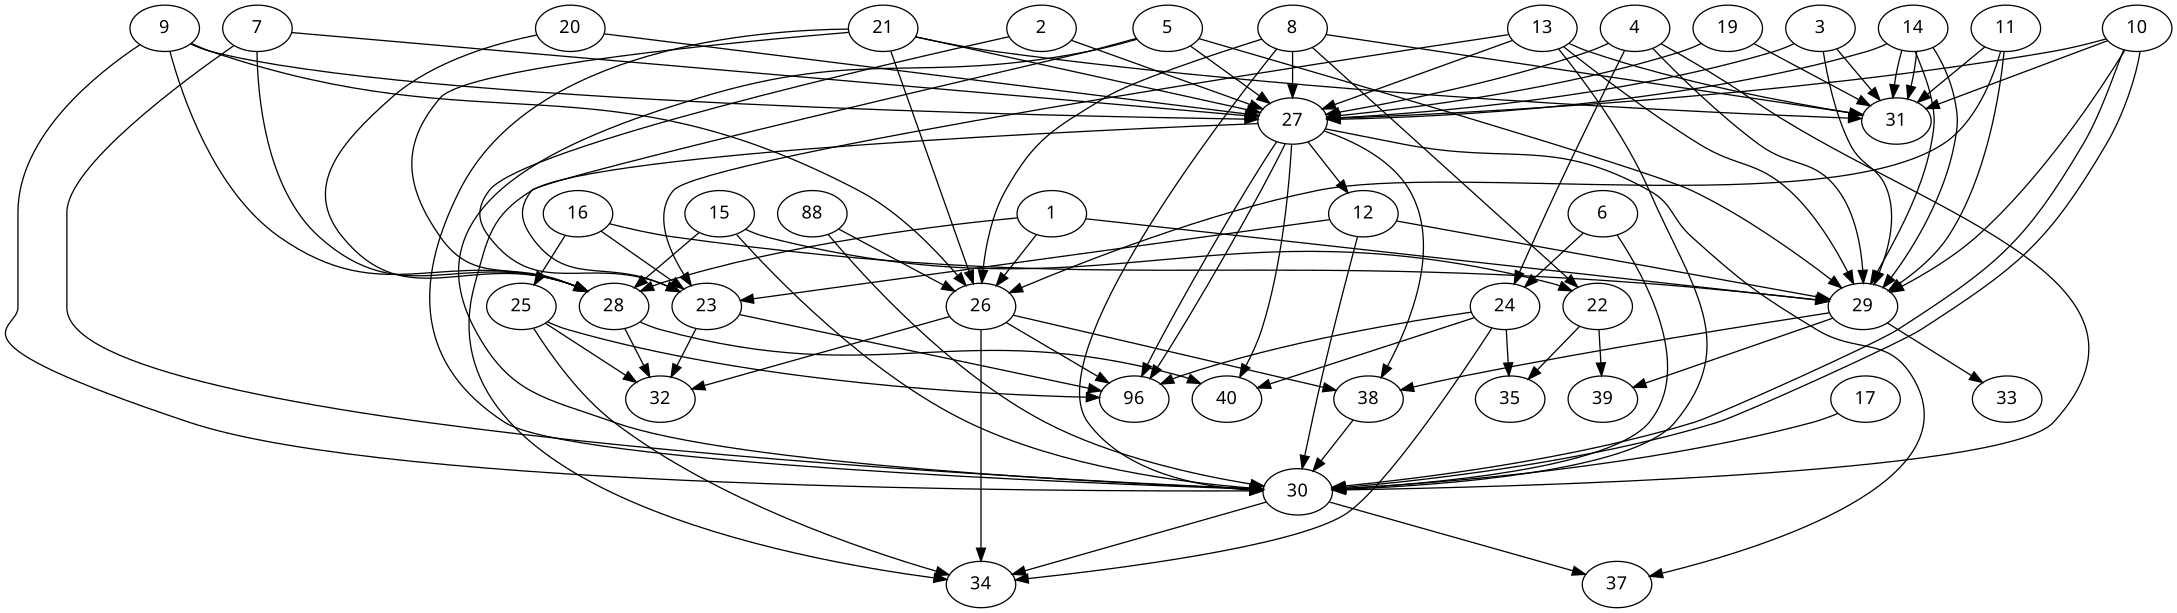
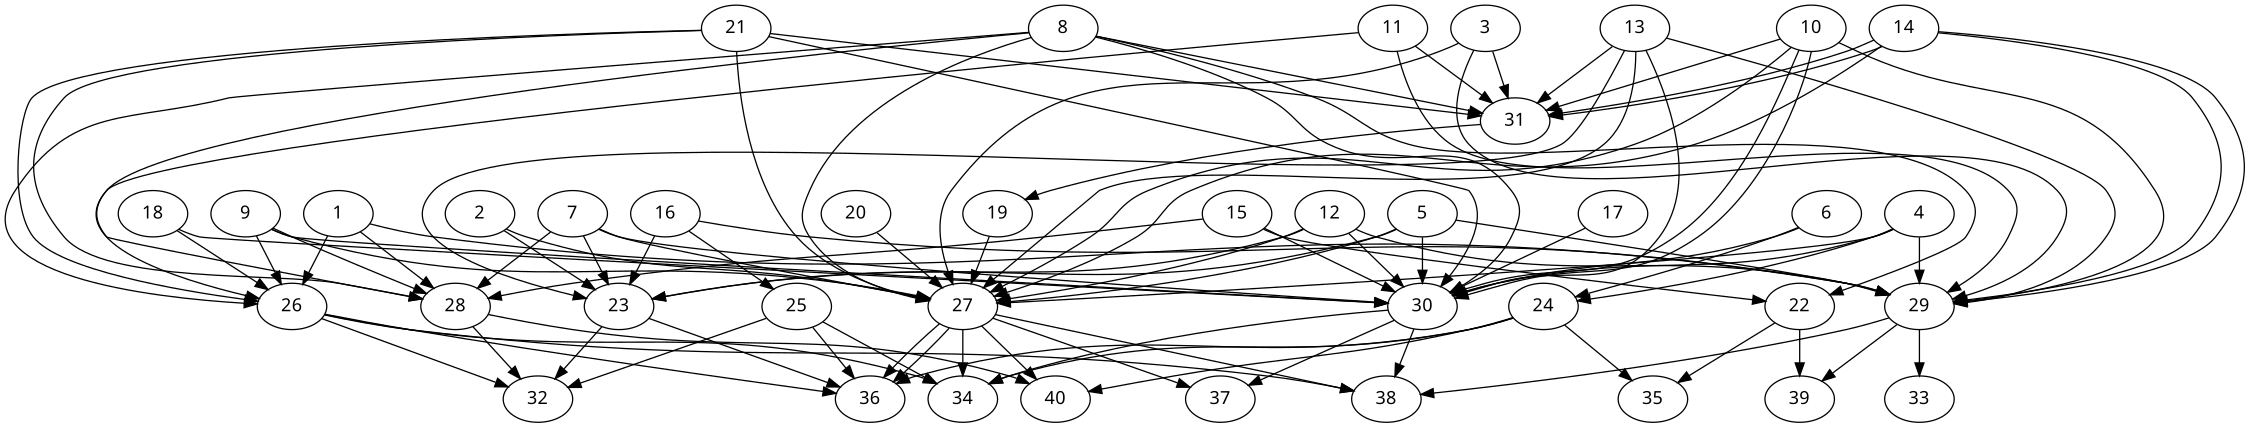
(1812, 74) -> (1246, 150)
(1324, 162) -> (1158, 271)
(326, 201) -> (384, 113)
(812, 214) -> (153, 214)
none -> (593, 254)
(1134, 399) -> (870, 399)
(1337, 440) -> (1405, 351)
